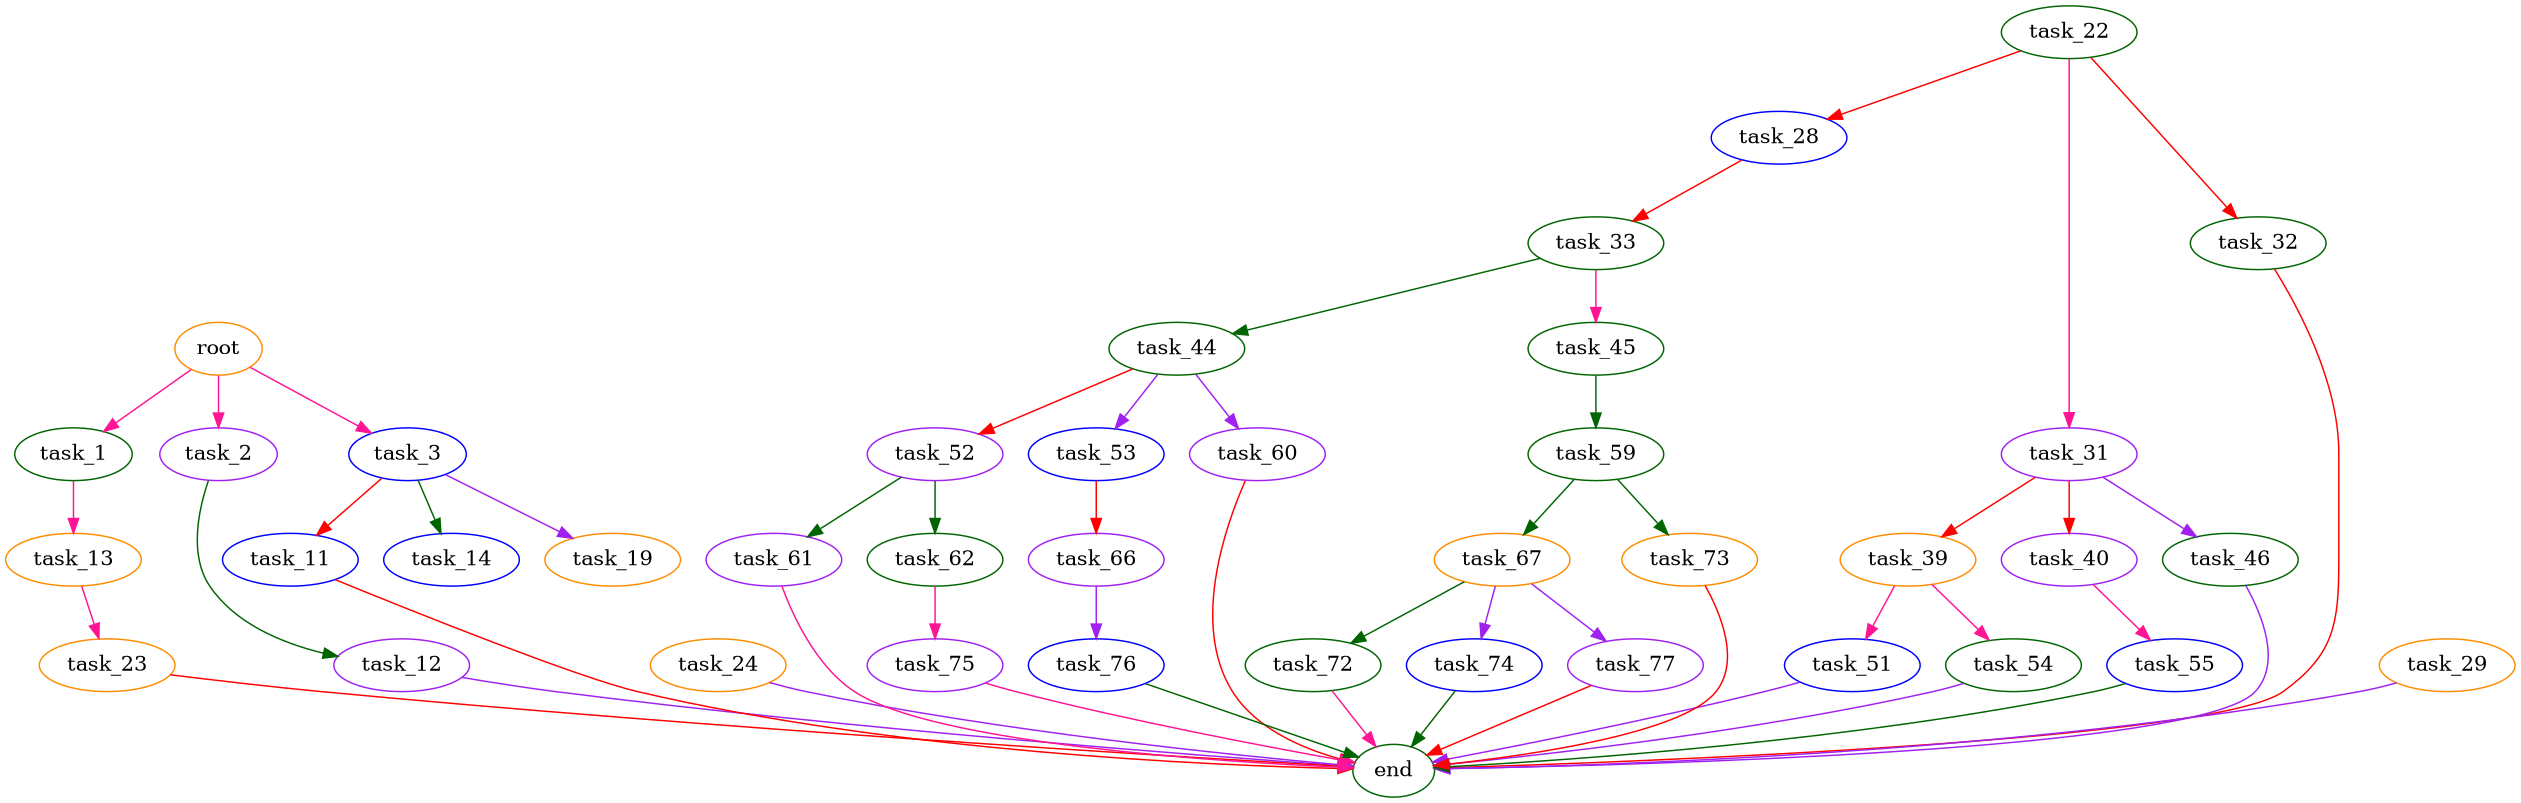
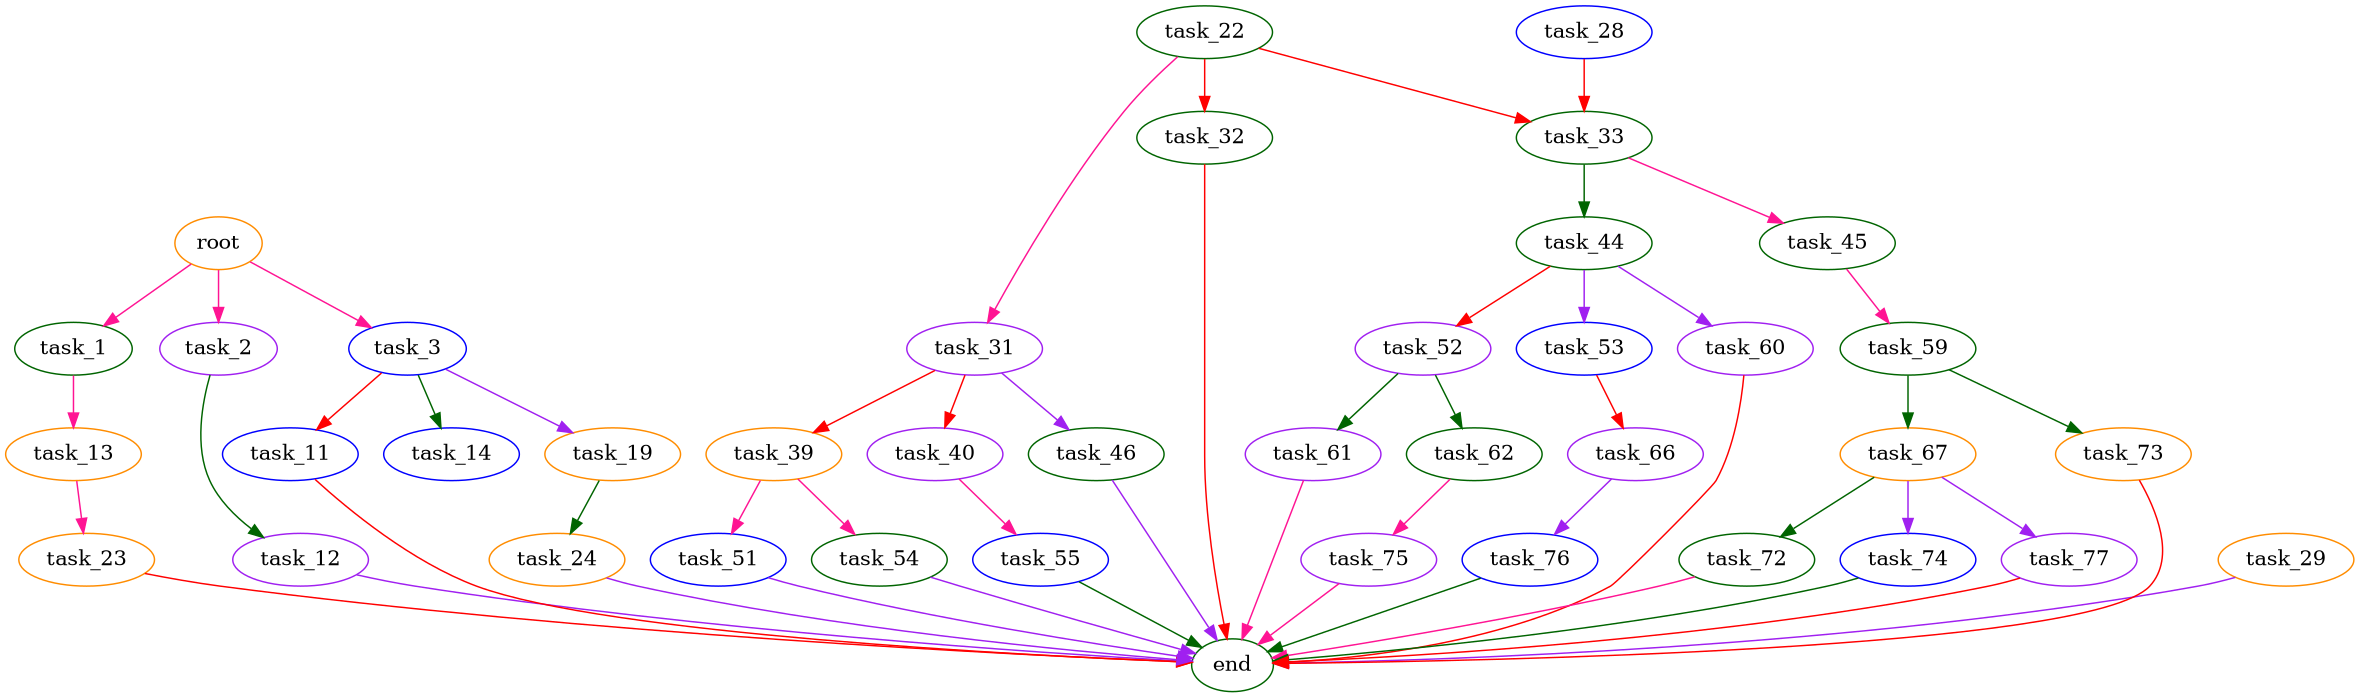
(1931, 82) -> (1387, 83)
(1596, 394) -> (1863, 290)
none -> (588, 500)
